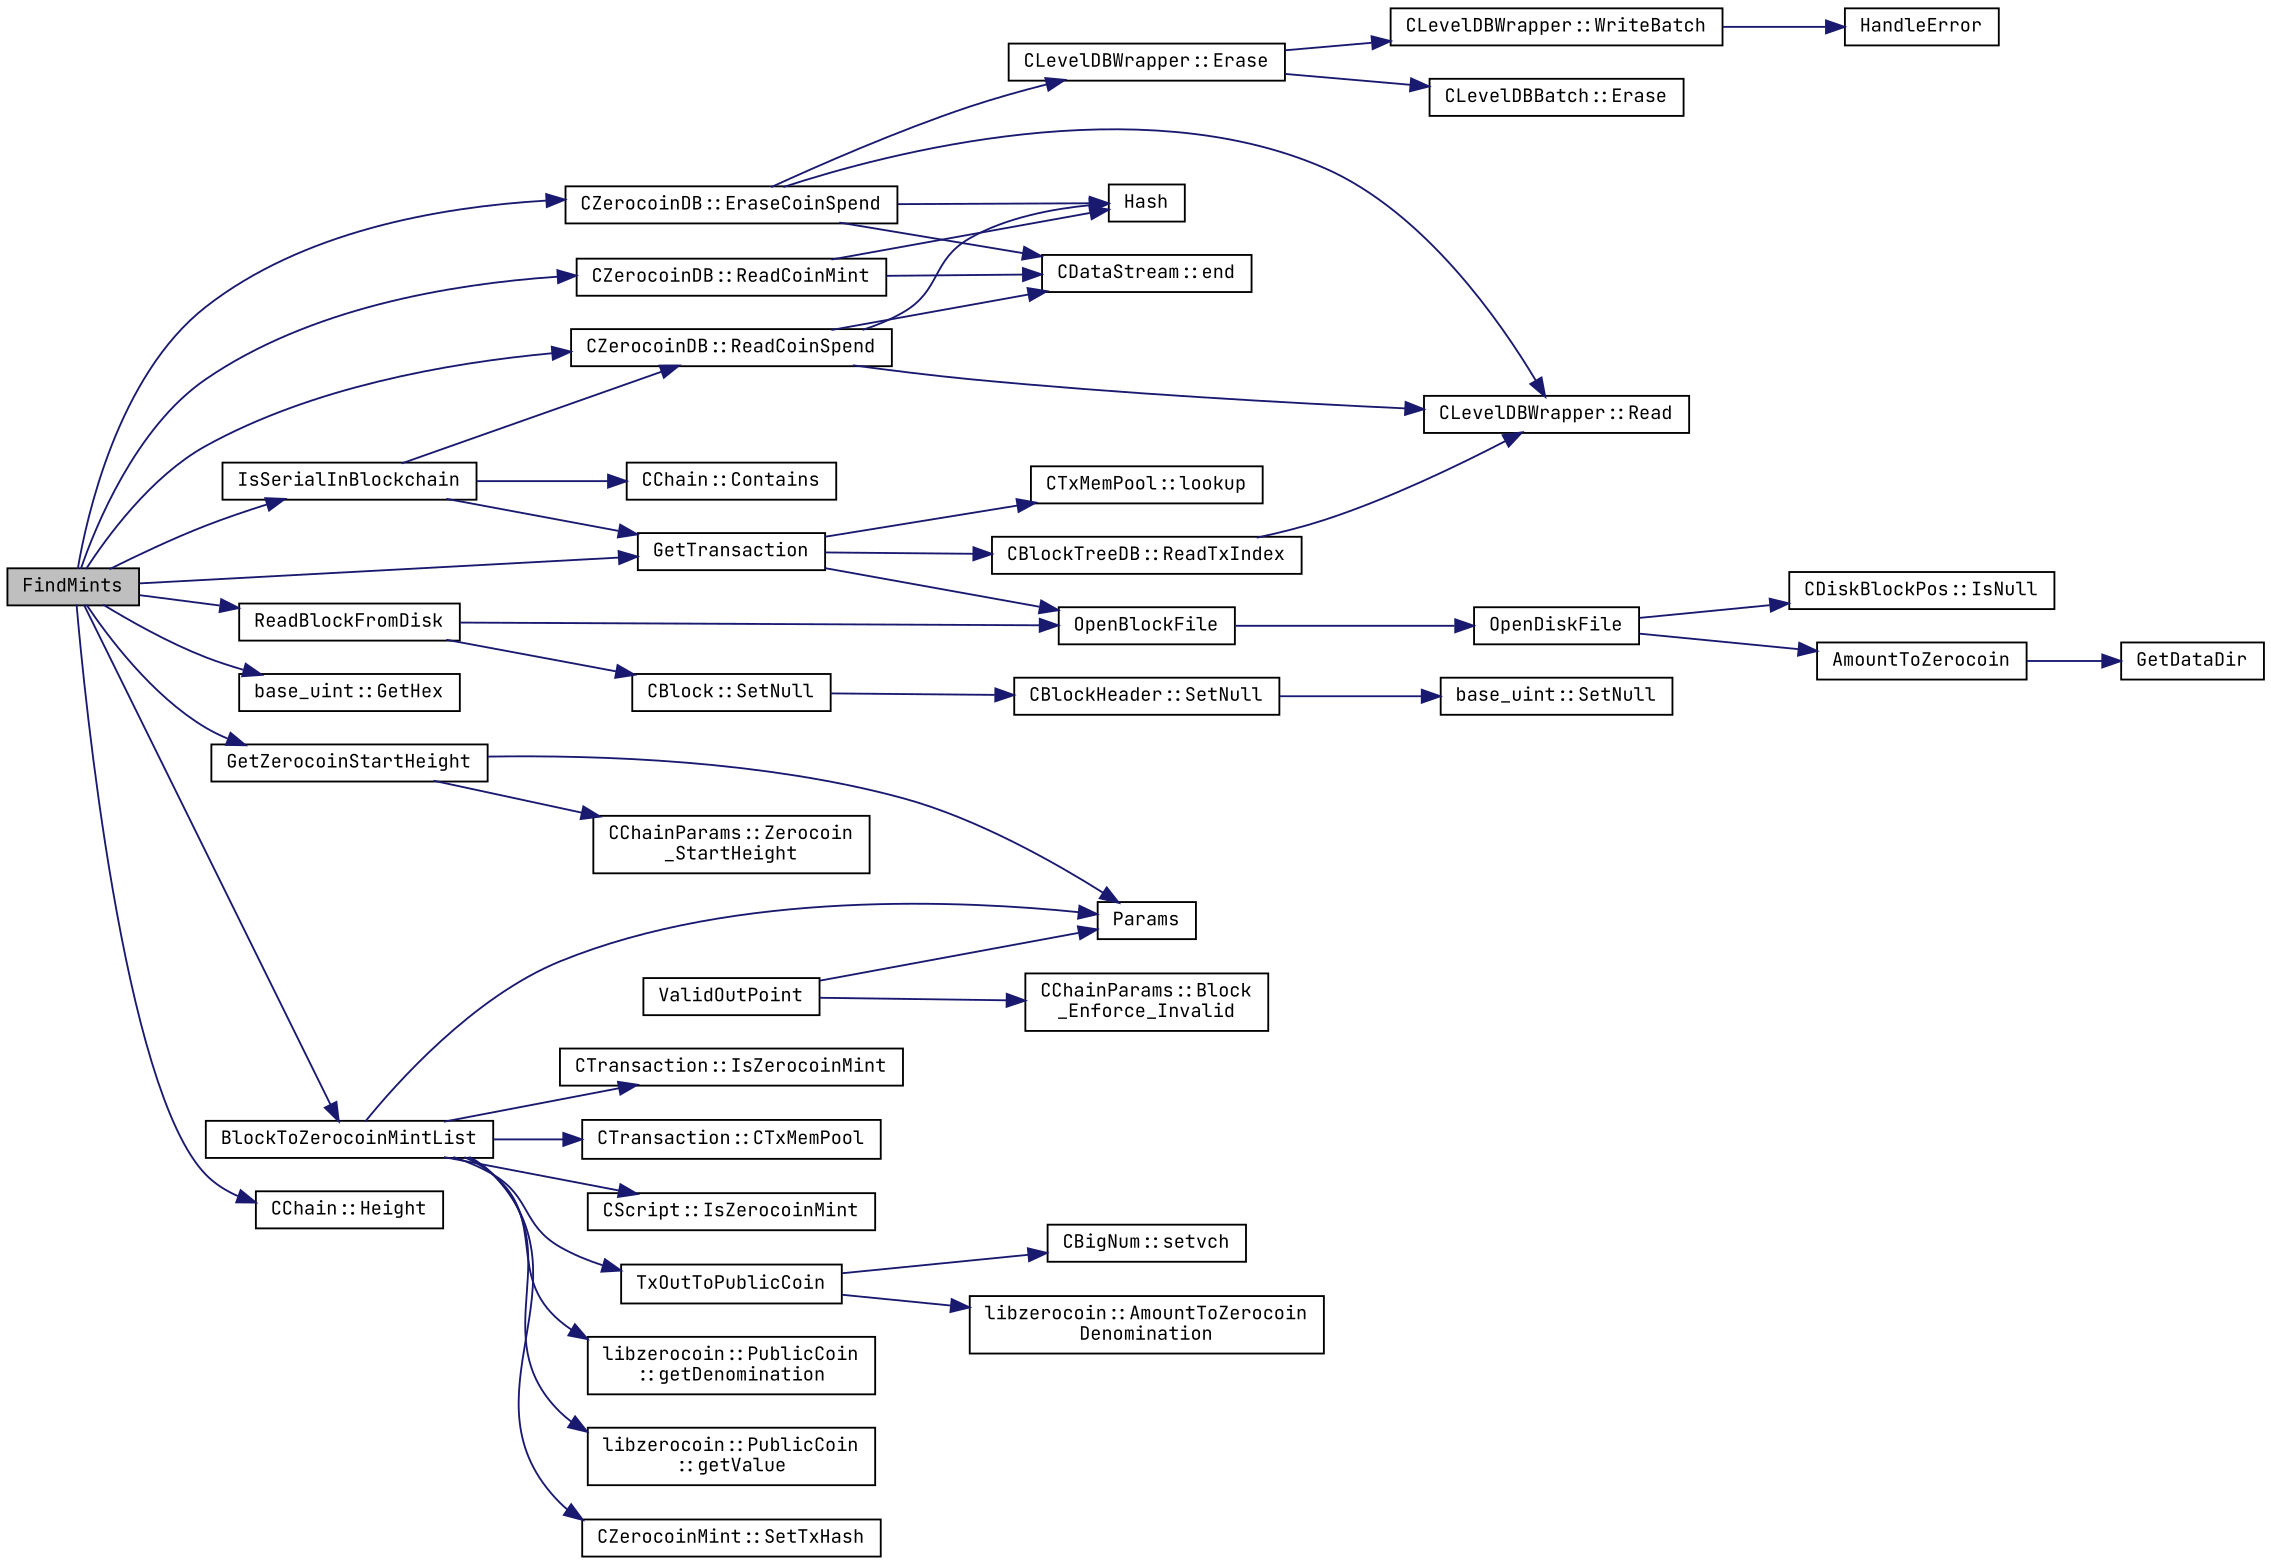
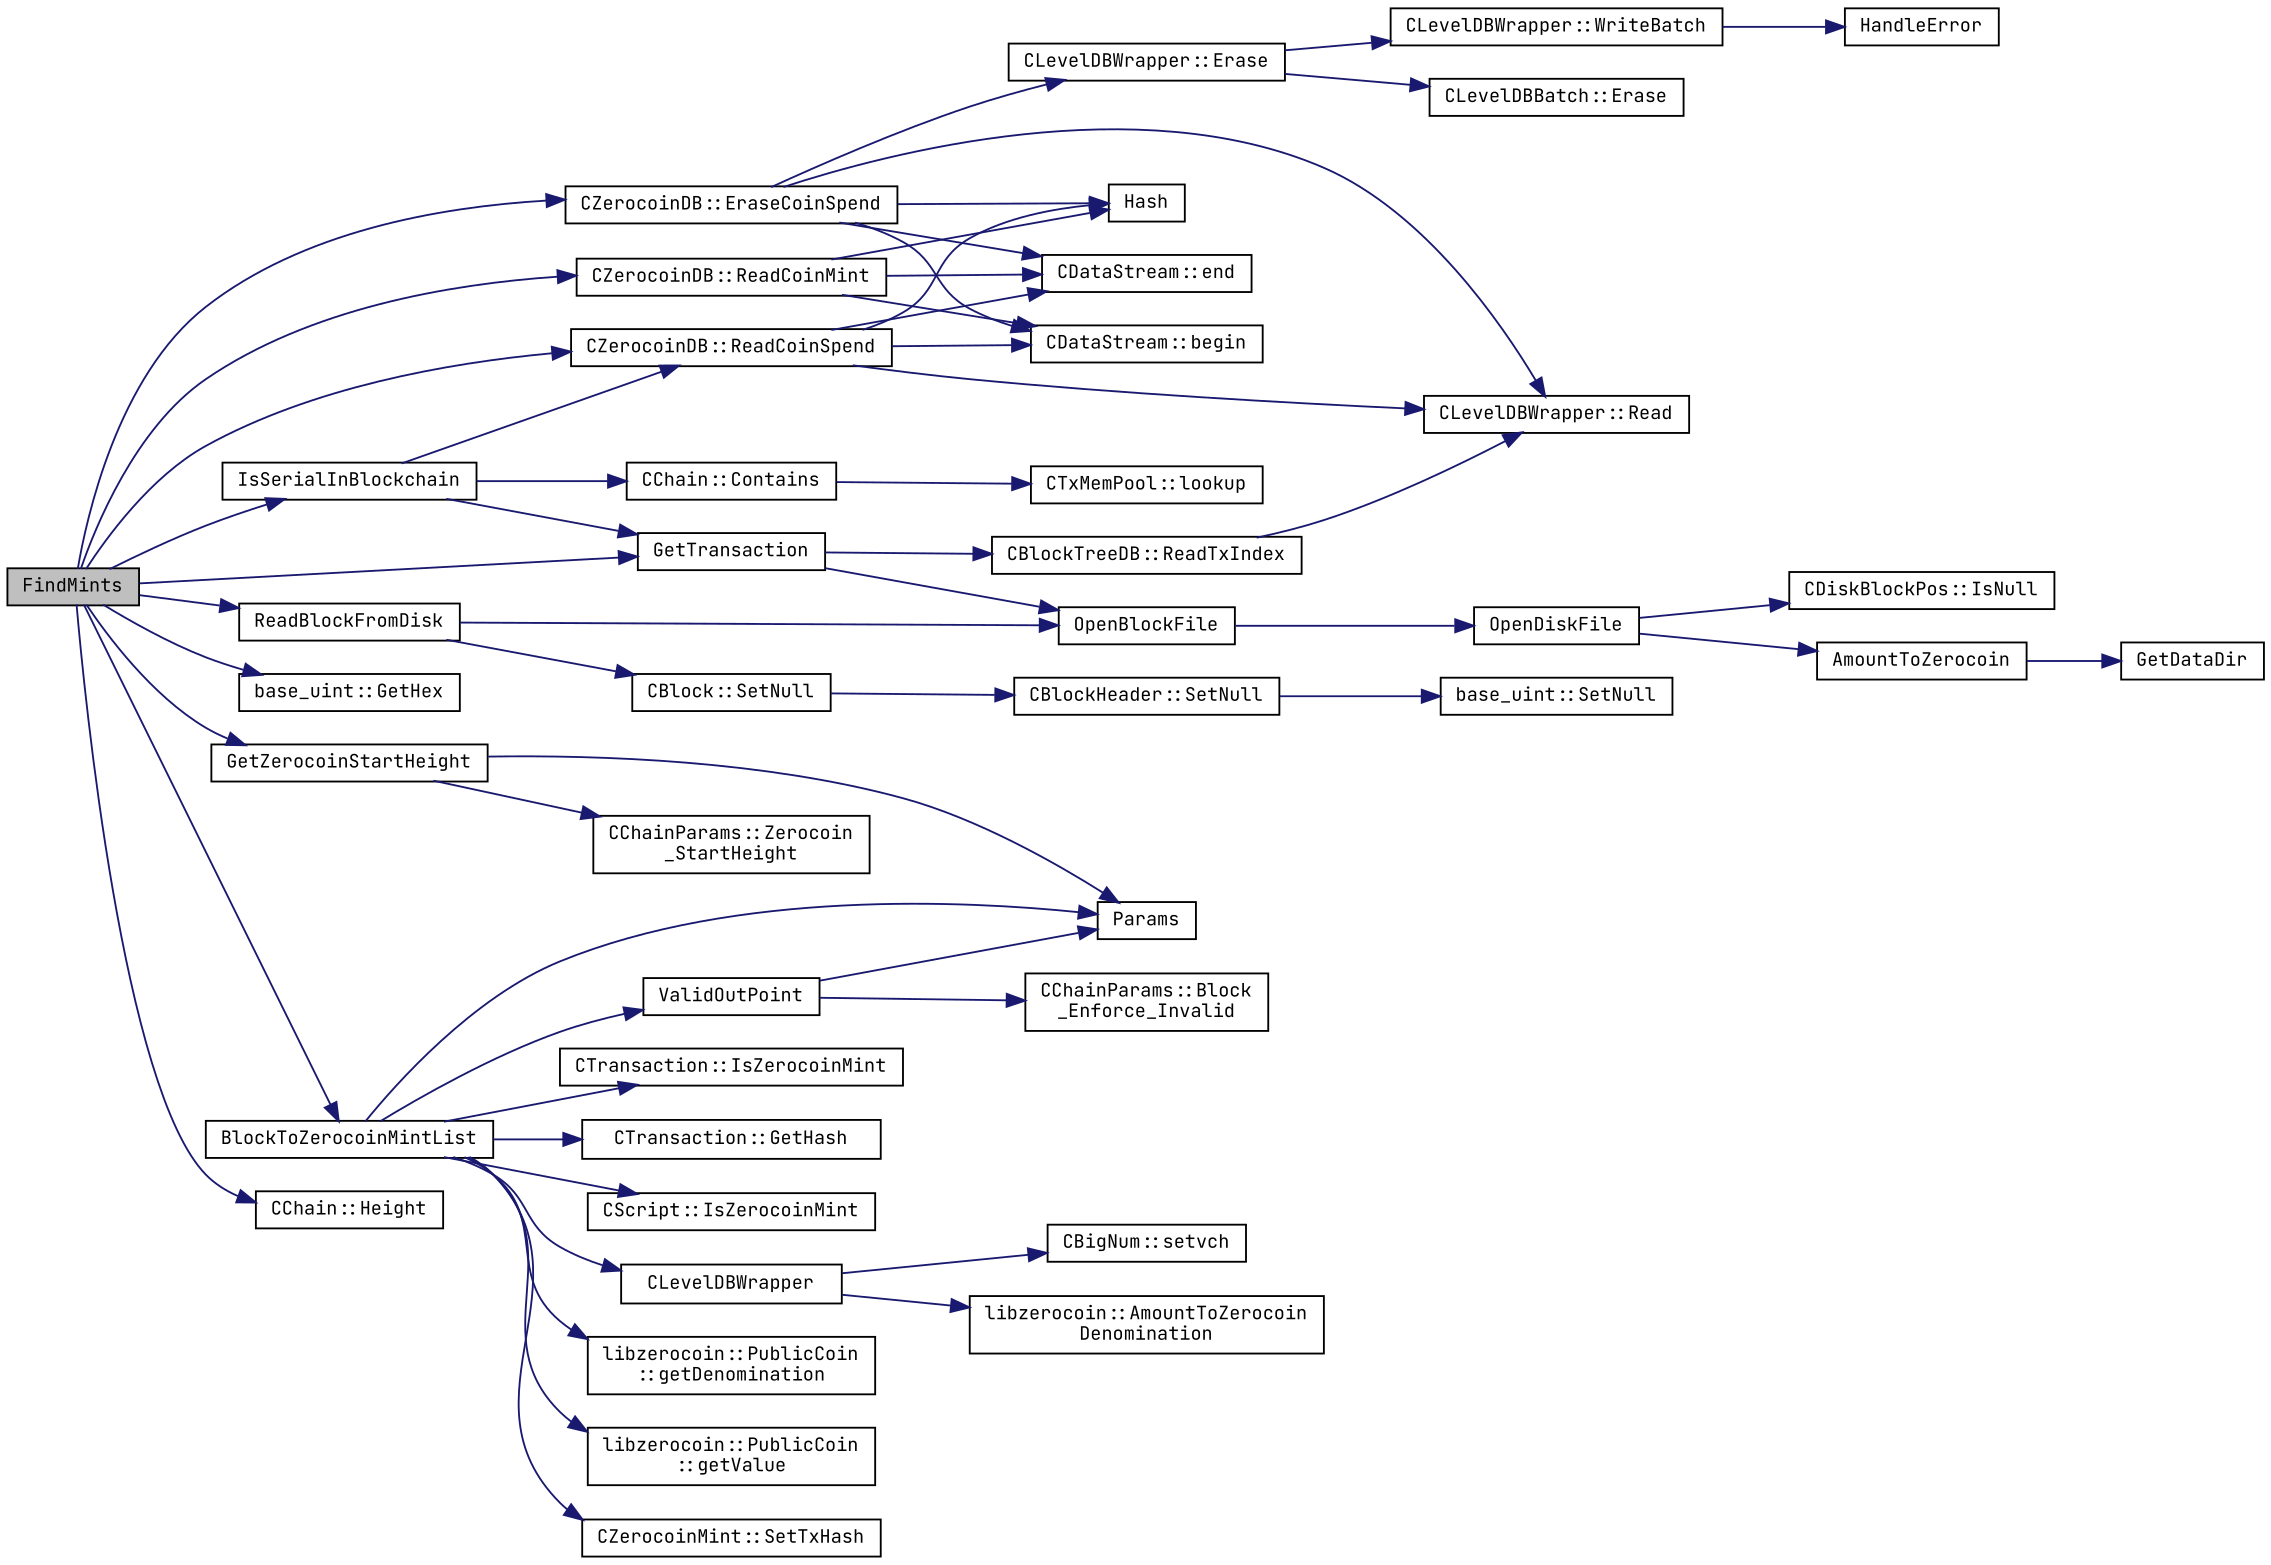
none -> (1147, 344)
(921, 521) -> (924, 483)
none -> (498, 1058)
(731, 1139) -> (731, 1139)
(731, 1284) -> (731, 1284)
